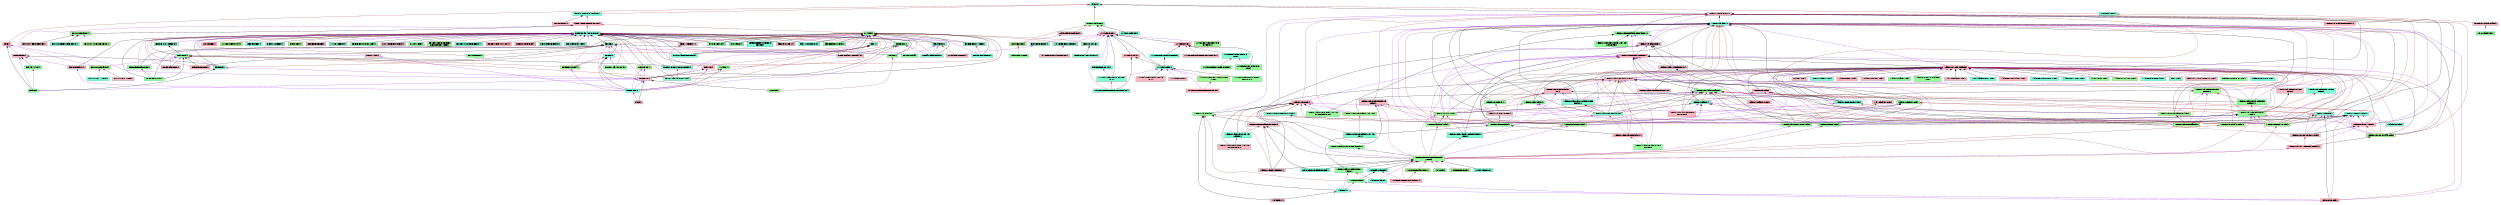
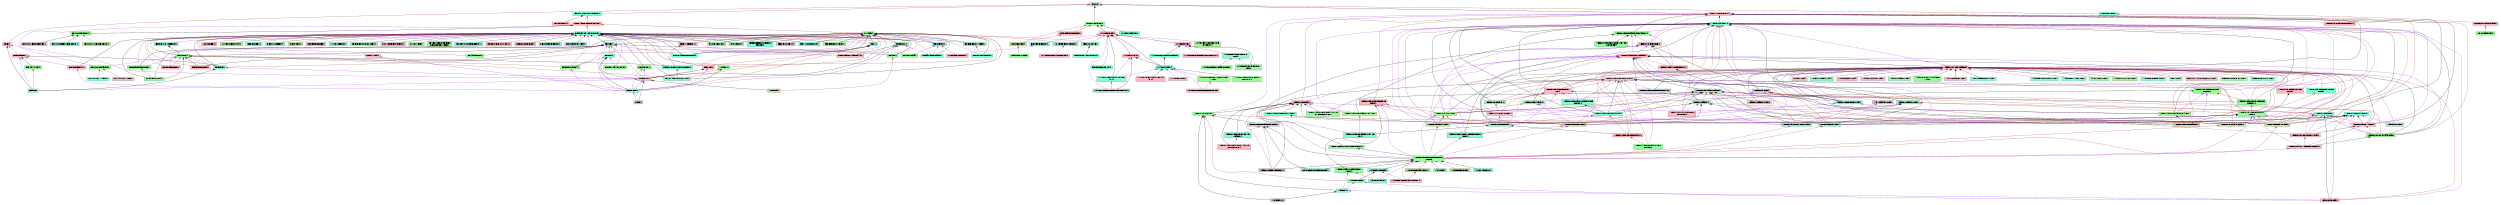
(2127, 57) -> none
(1107, 73) -> (1122, 68)
(2013, 79) -> none
